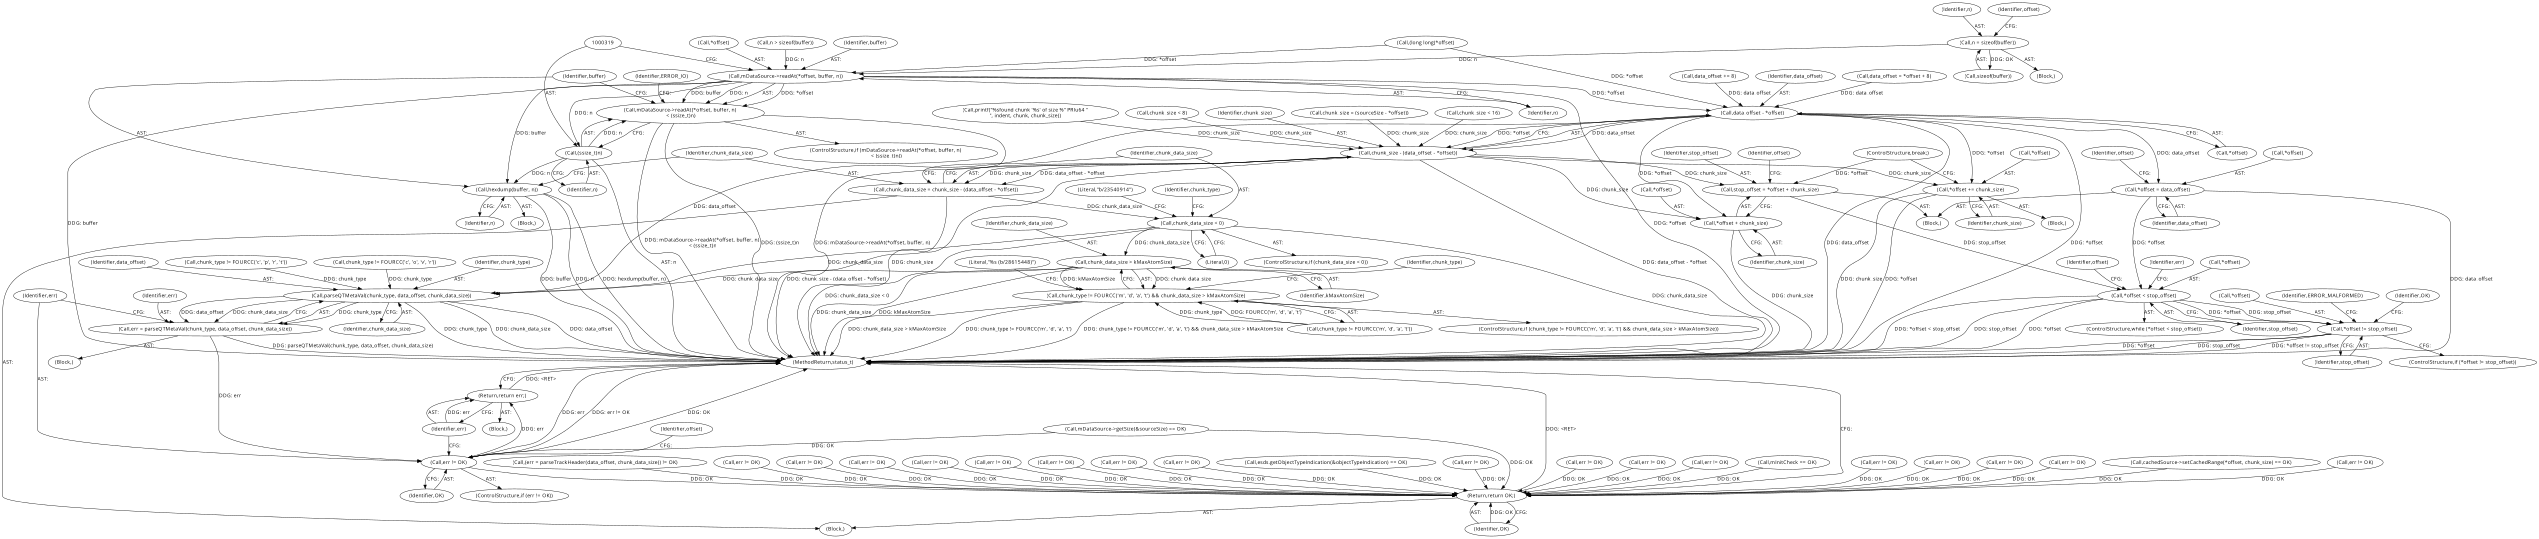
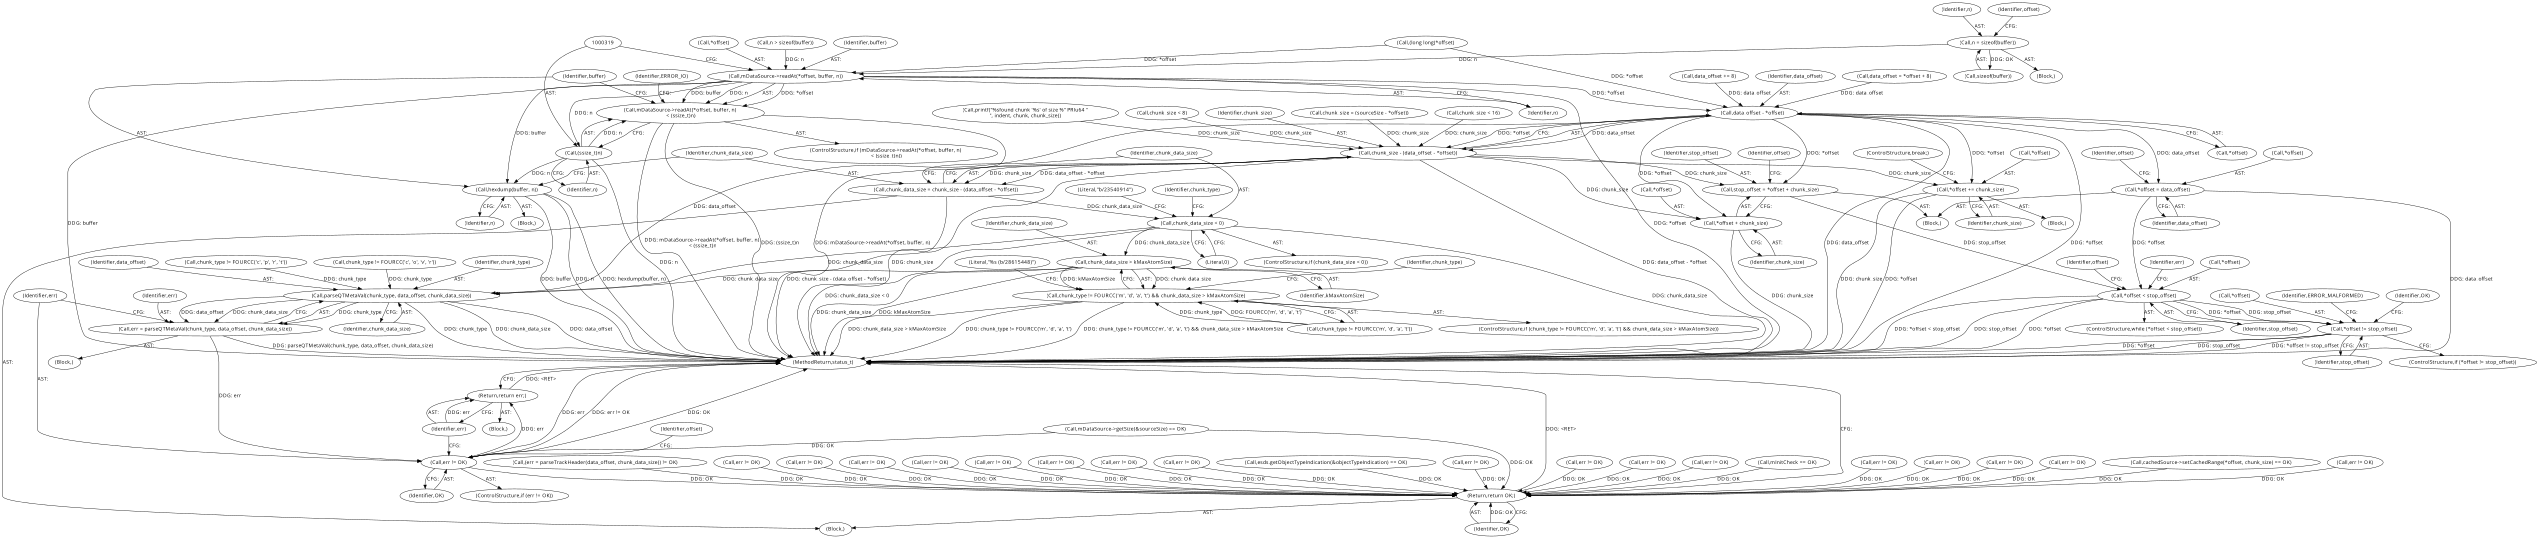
(1836, 170) -> (1805, 146)
(669, 262) -> (669, 262)
